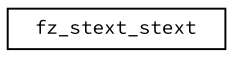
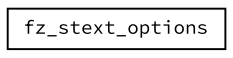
(117, 29) -> (117, 29)
